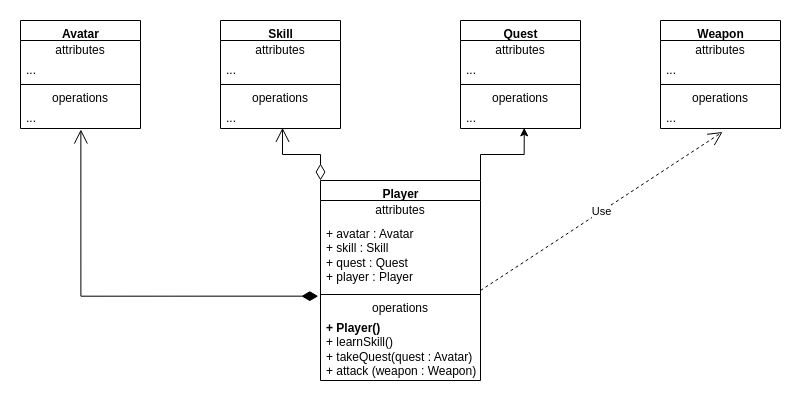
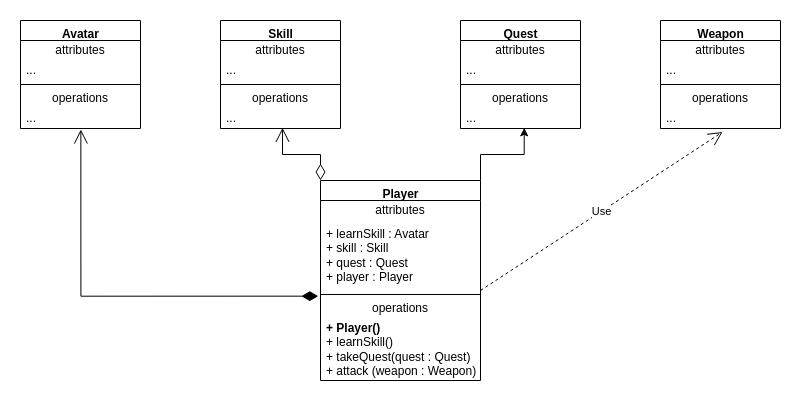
(377, 256) -> (385, 256)
(411, 350) -> (408, 350)
